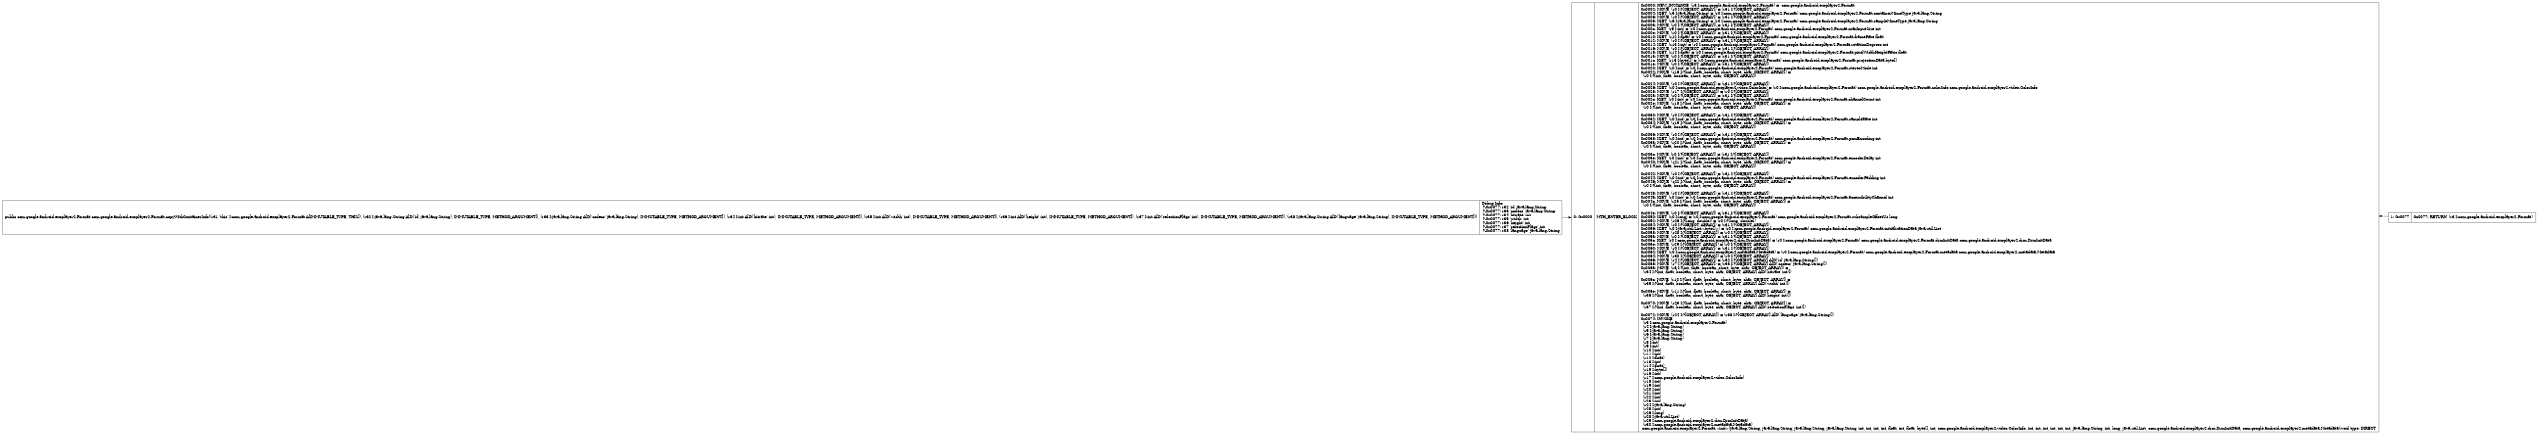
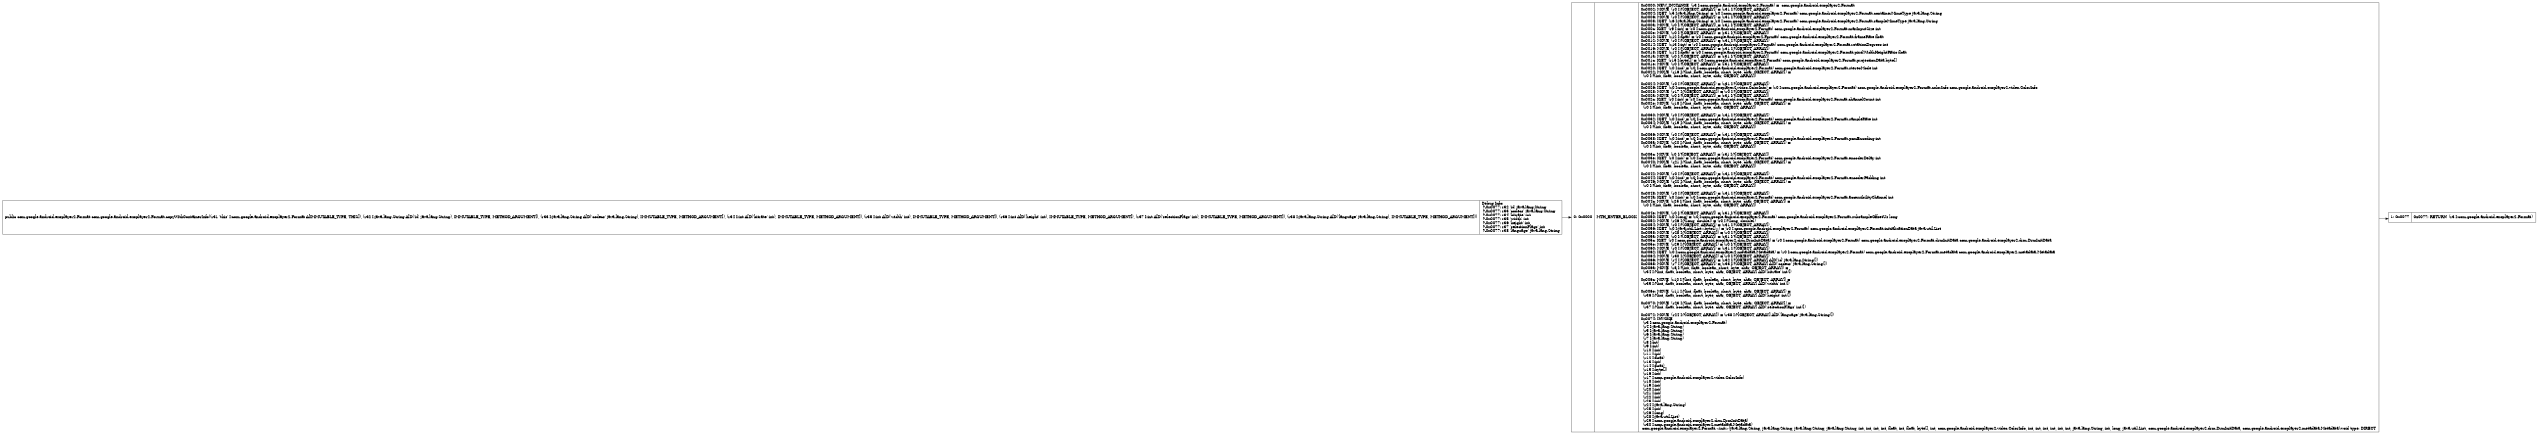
(2385, 216) -> (2382, 219)
